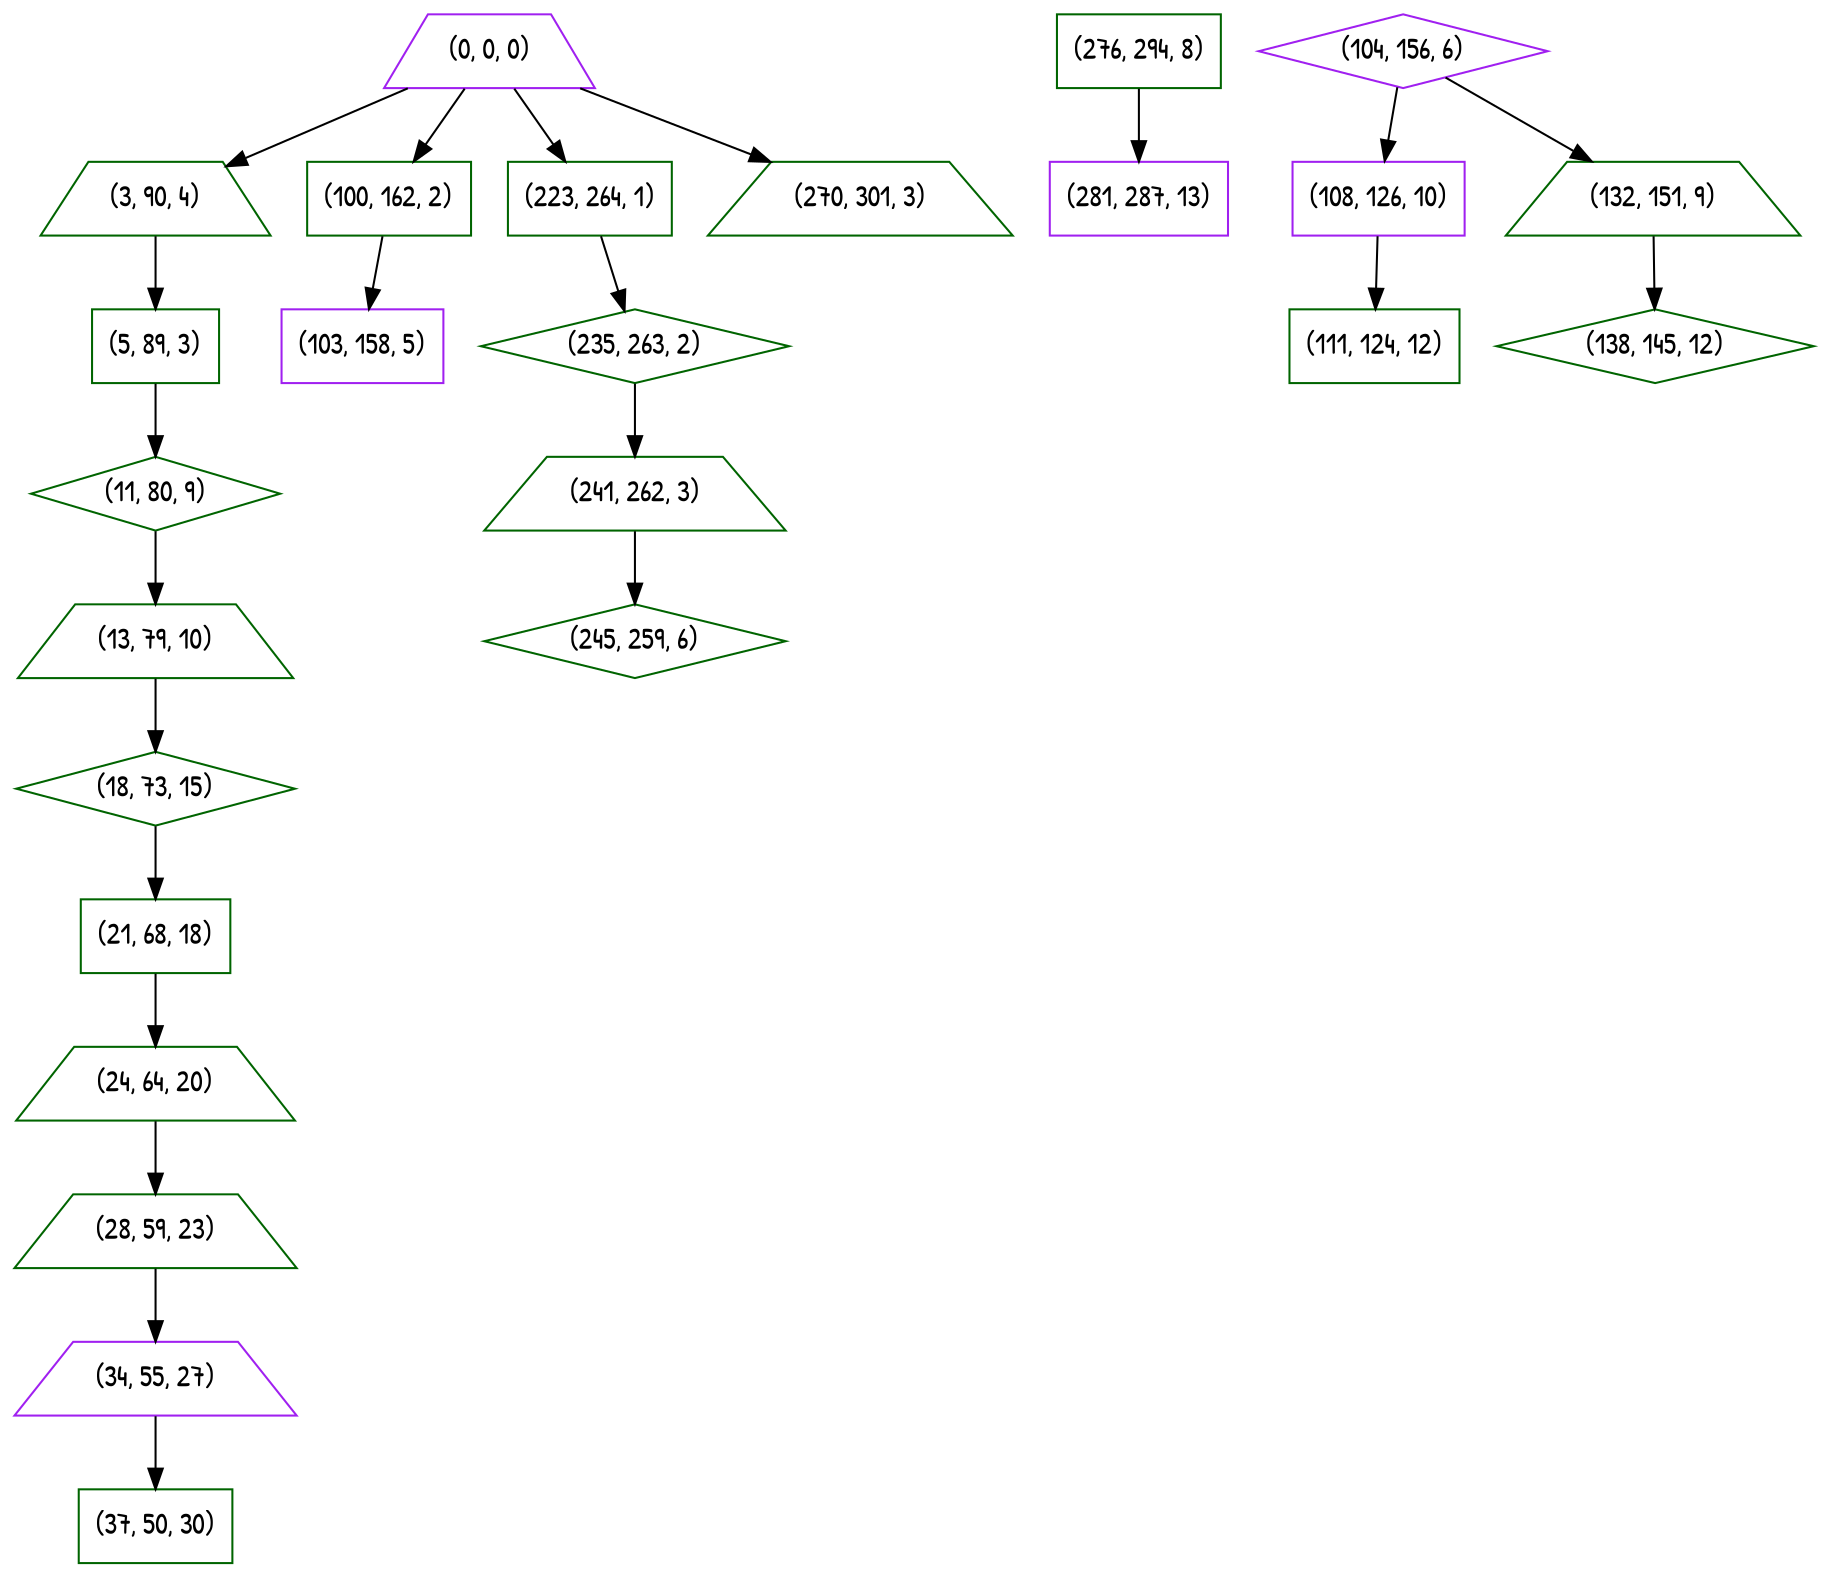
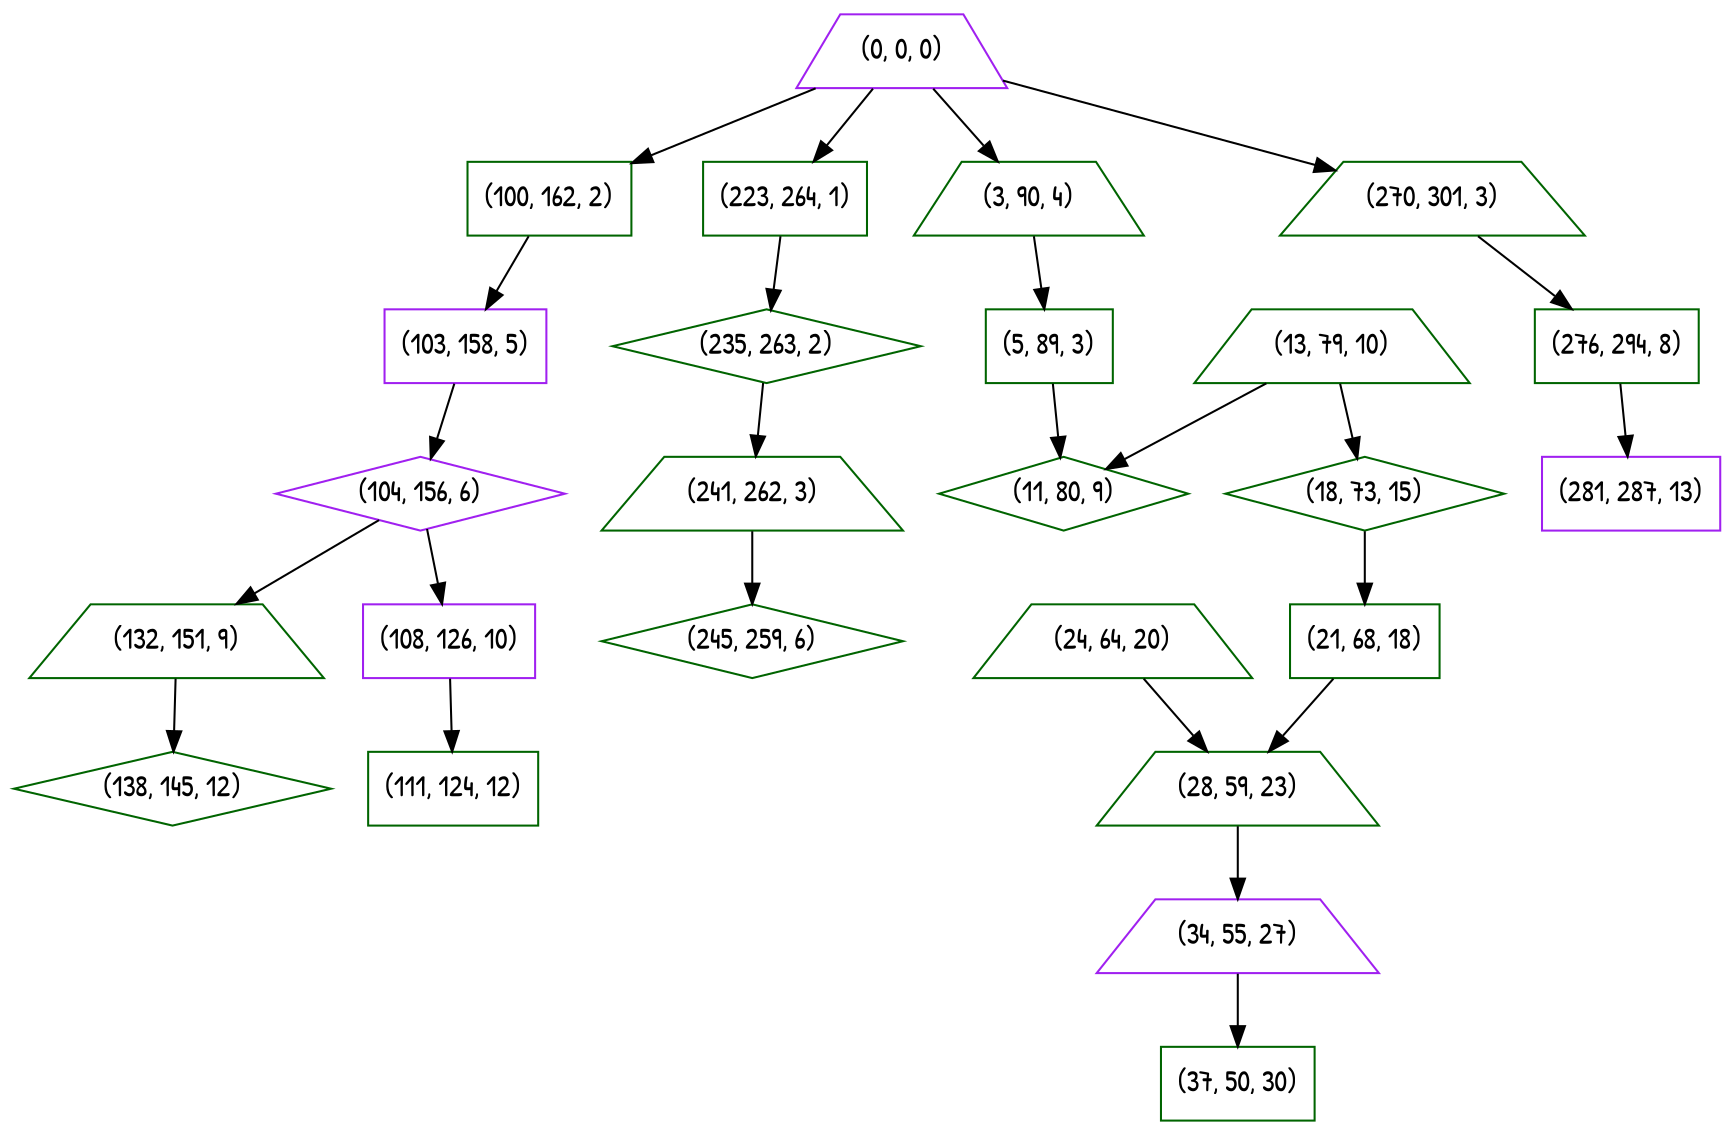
none -> (1516, 266)
none -> (446, 411)
(156, 557) -> (1195, 421)
(156, 1000) -> (1308, 707)
